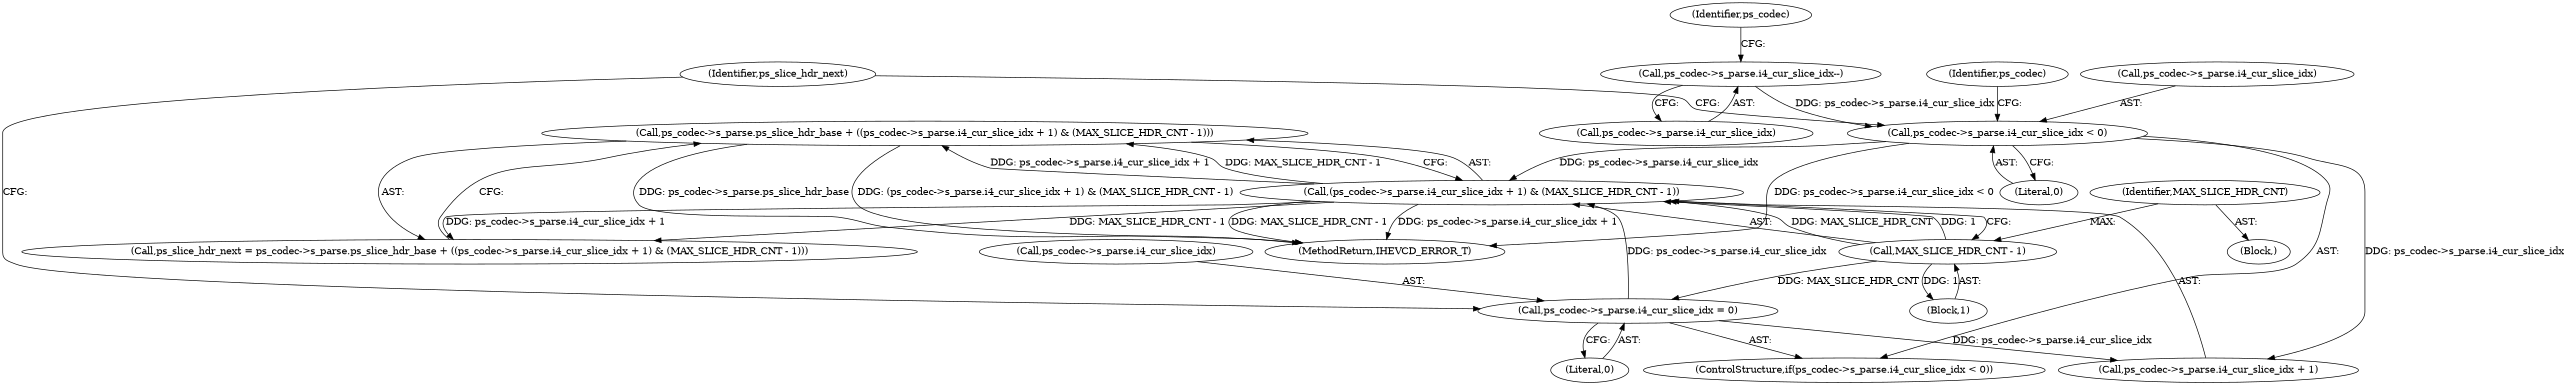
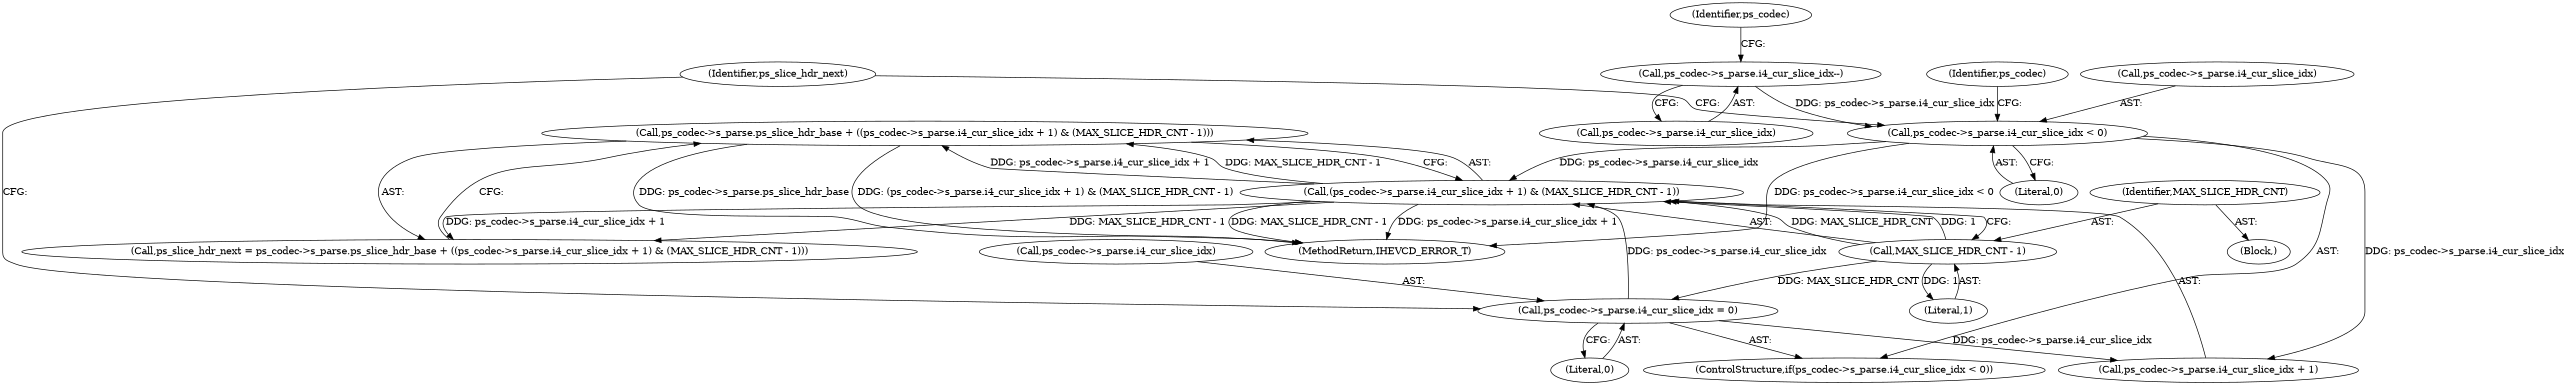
(2104, 222) -> (2104, 222)
(1948, 311) -> (1948, 311)
